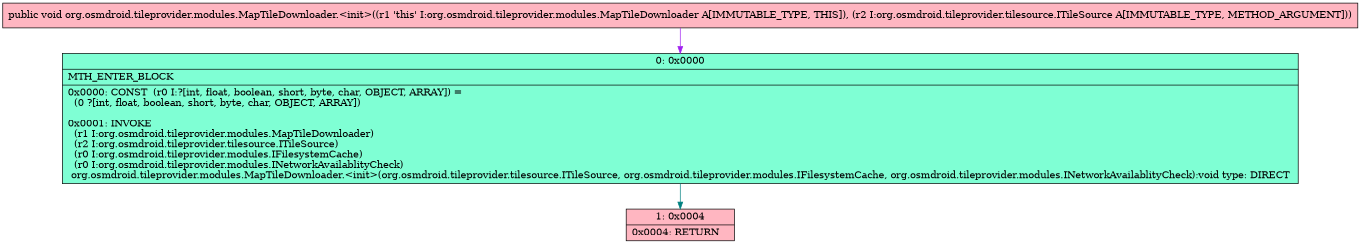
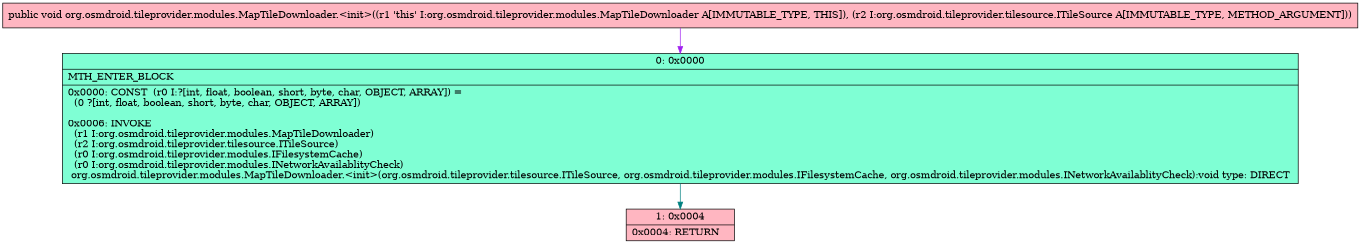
(113, 124) -> (113, 124)
